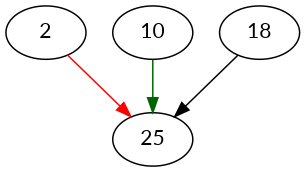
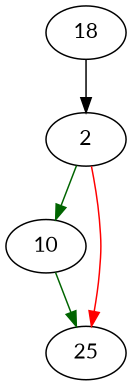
(212, 81) -> (86, 79)
none -> (69, 186)
